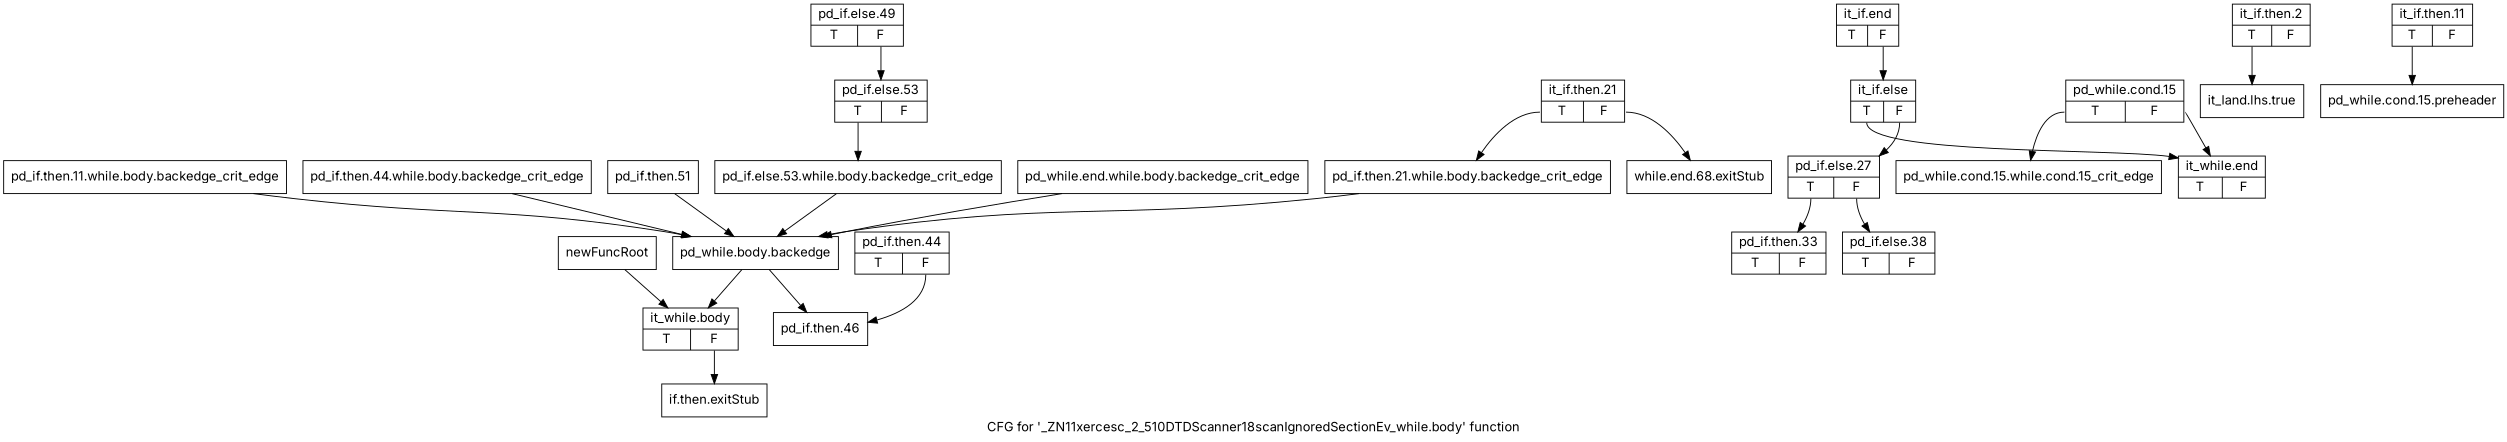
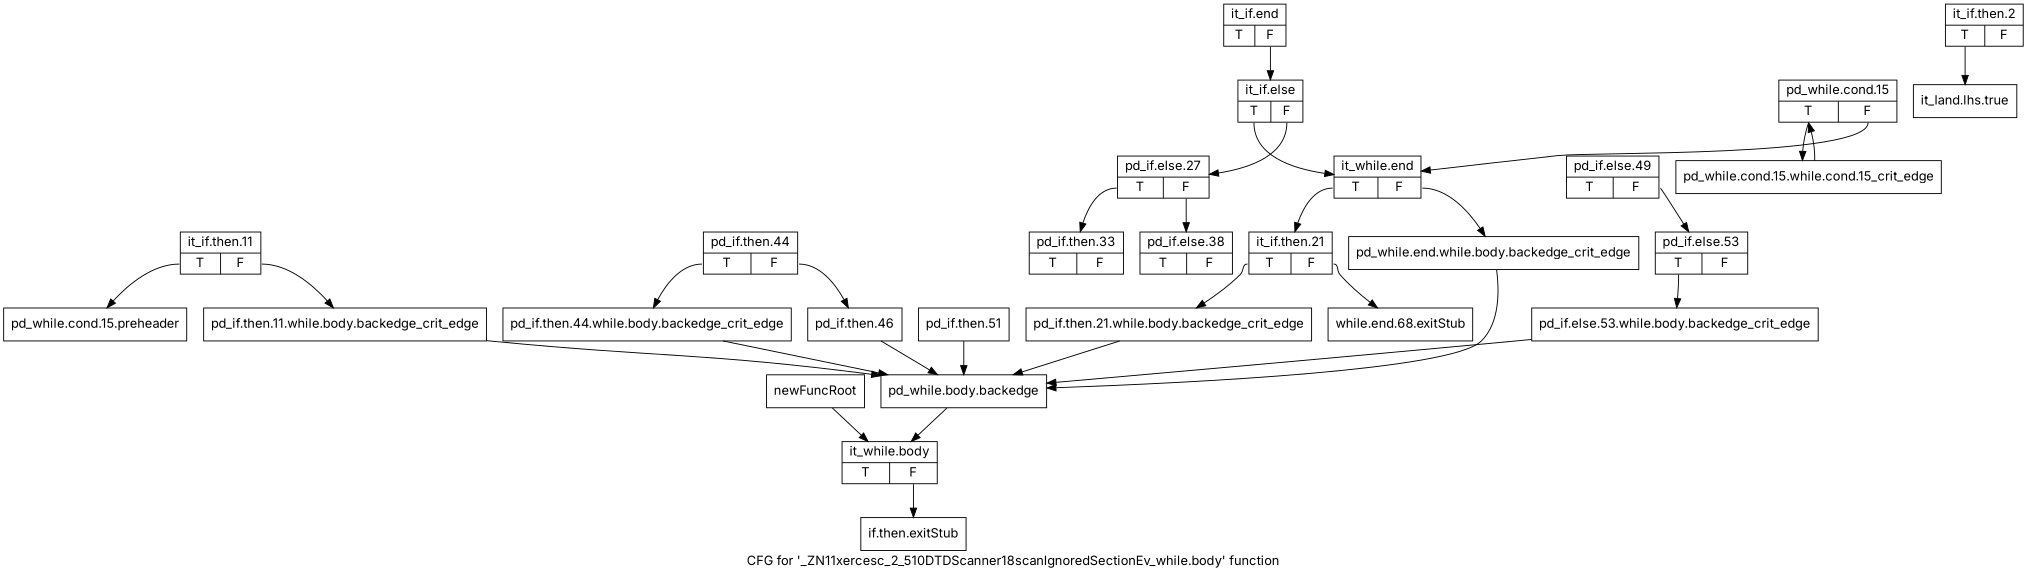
none -> (1814, 149)
none -> (1310, 200)
none -> (1456, 201)
none -> (298, 276)
none -> (675, 276)
(785, 287) -> (905, 355)
